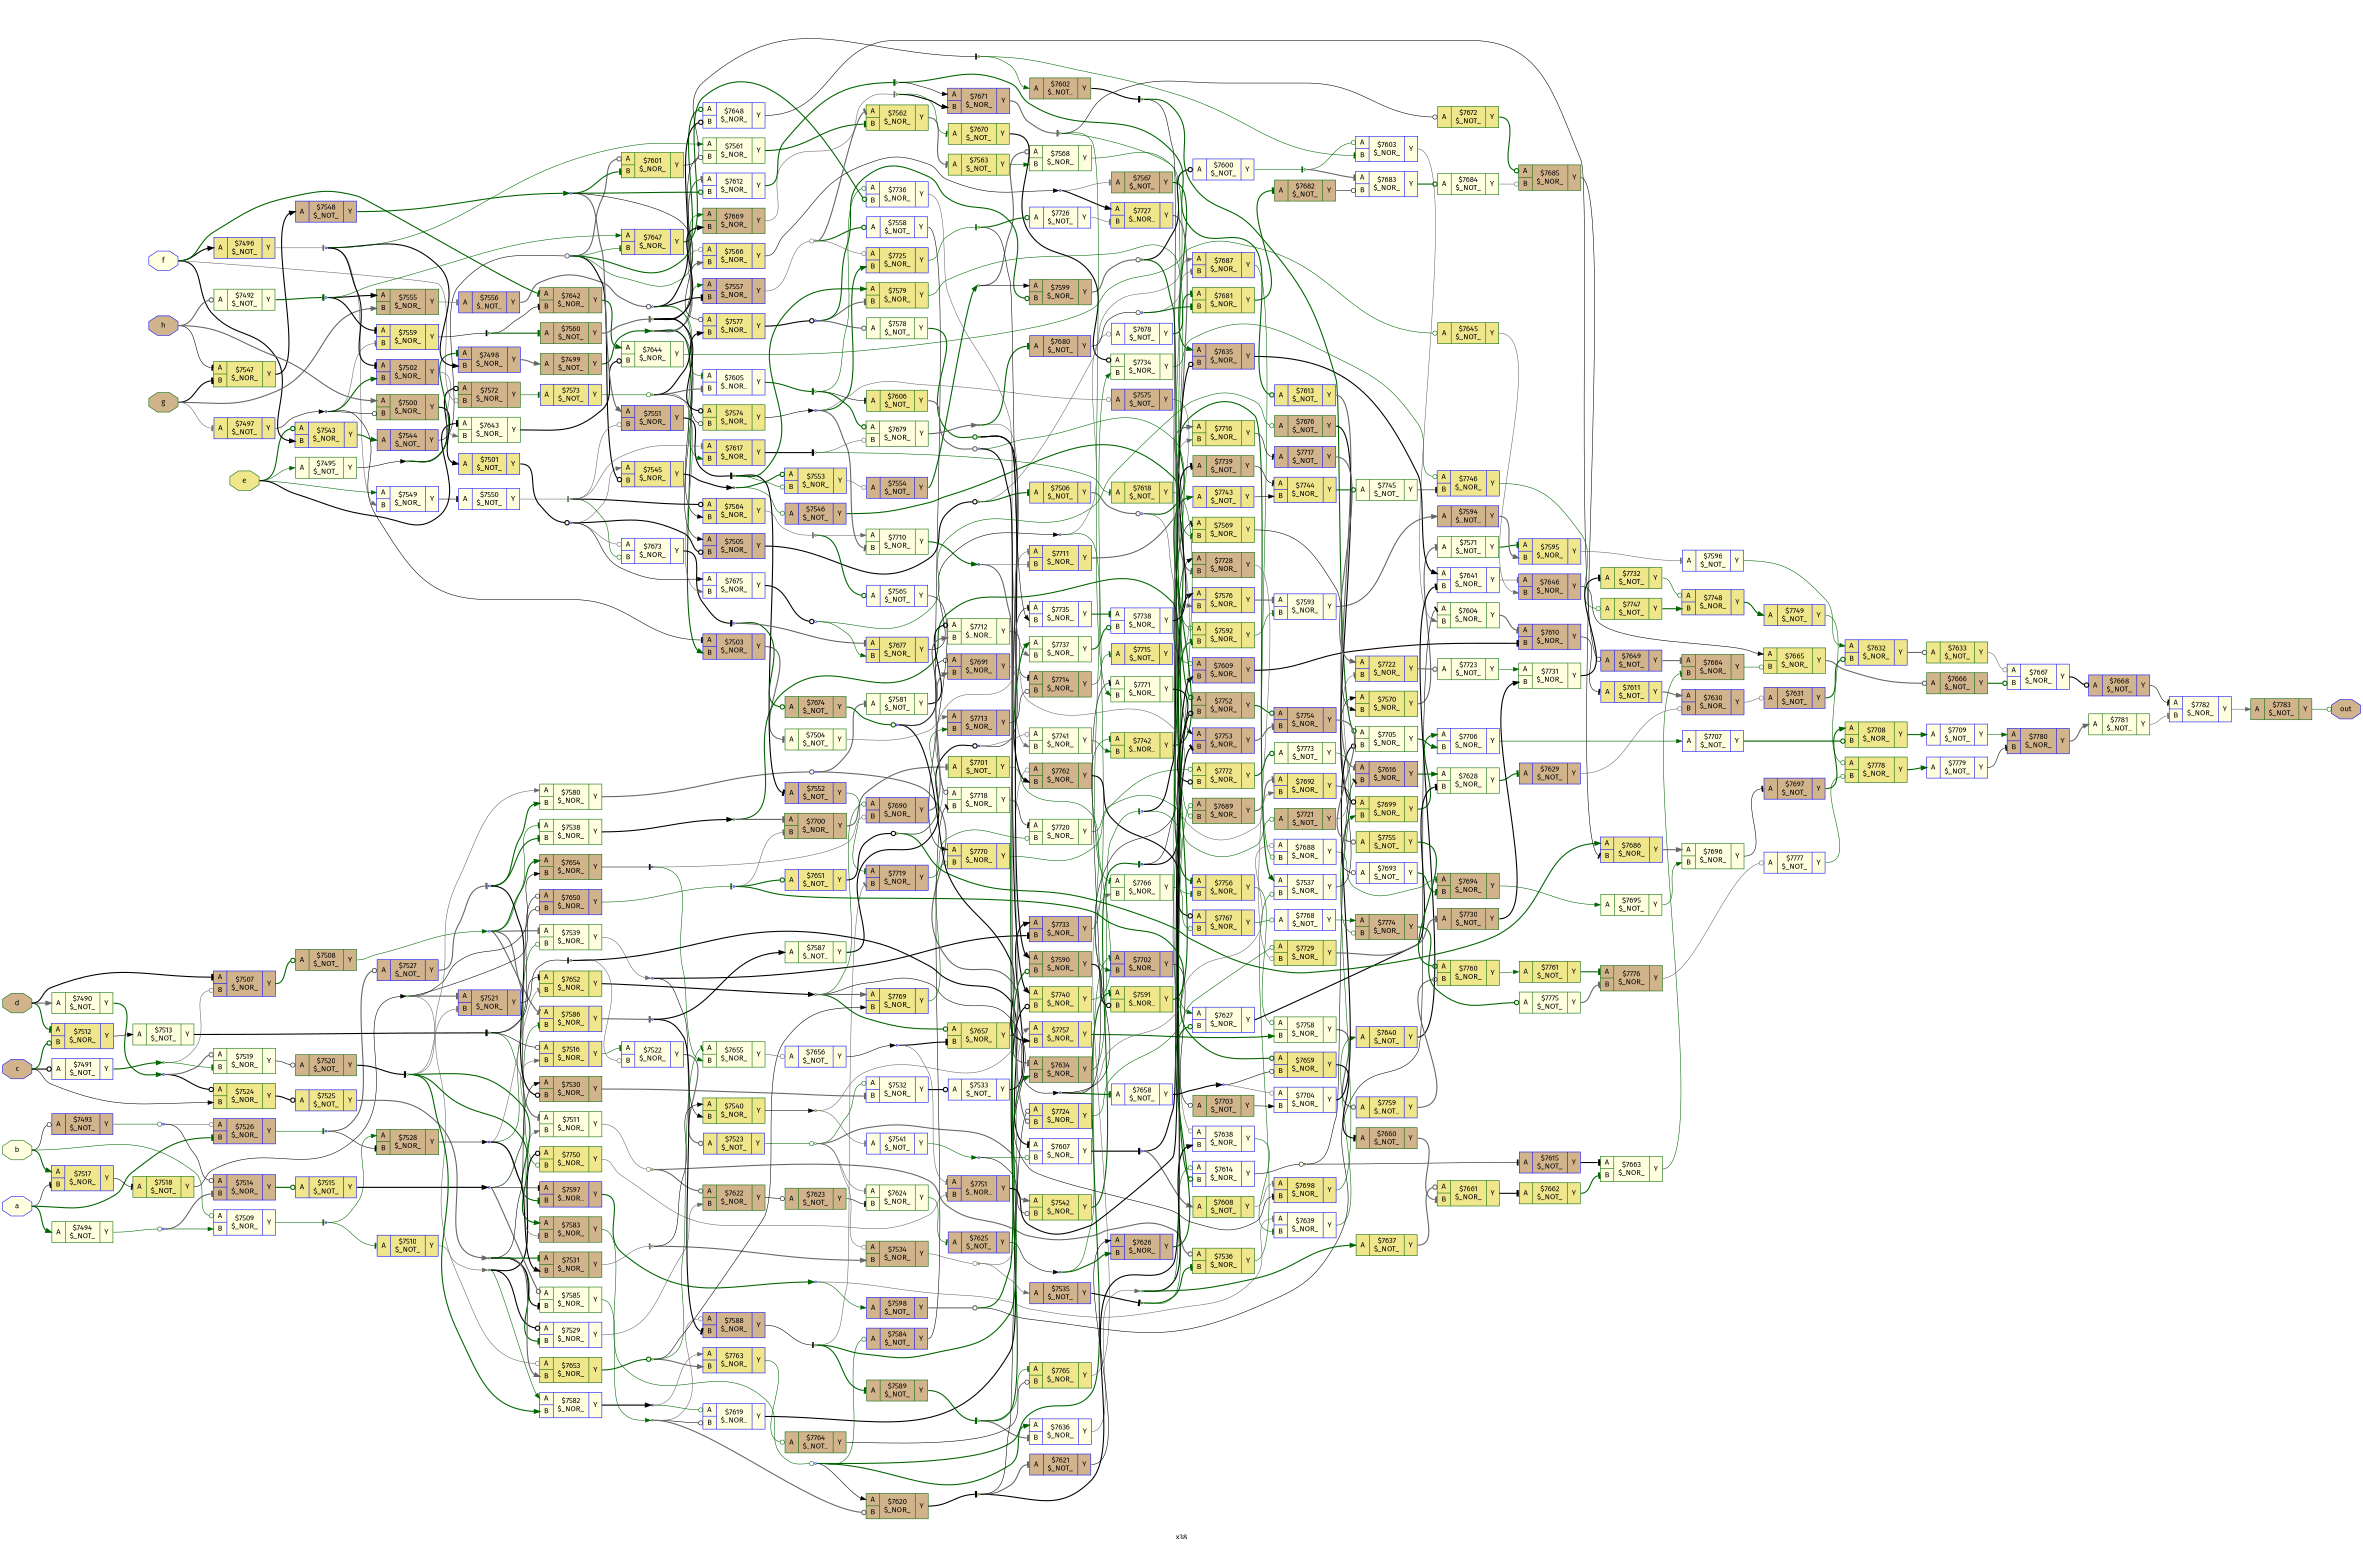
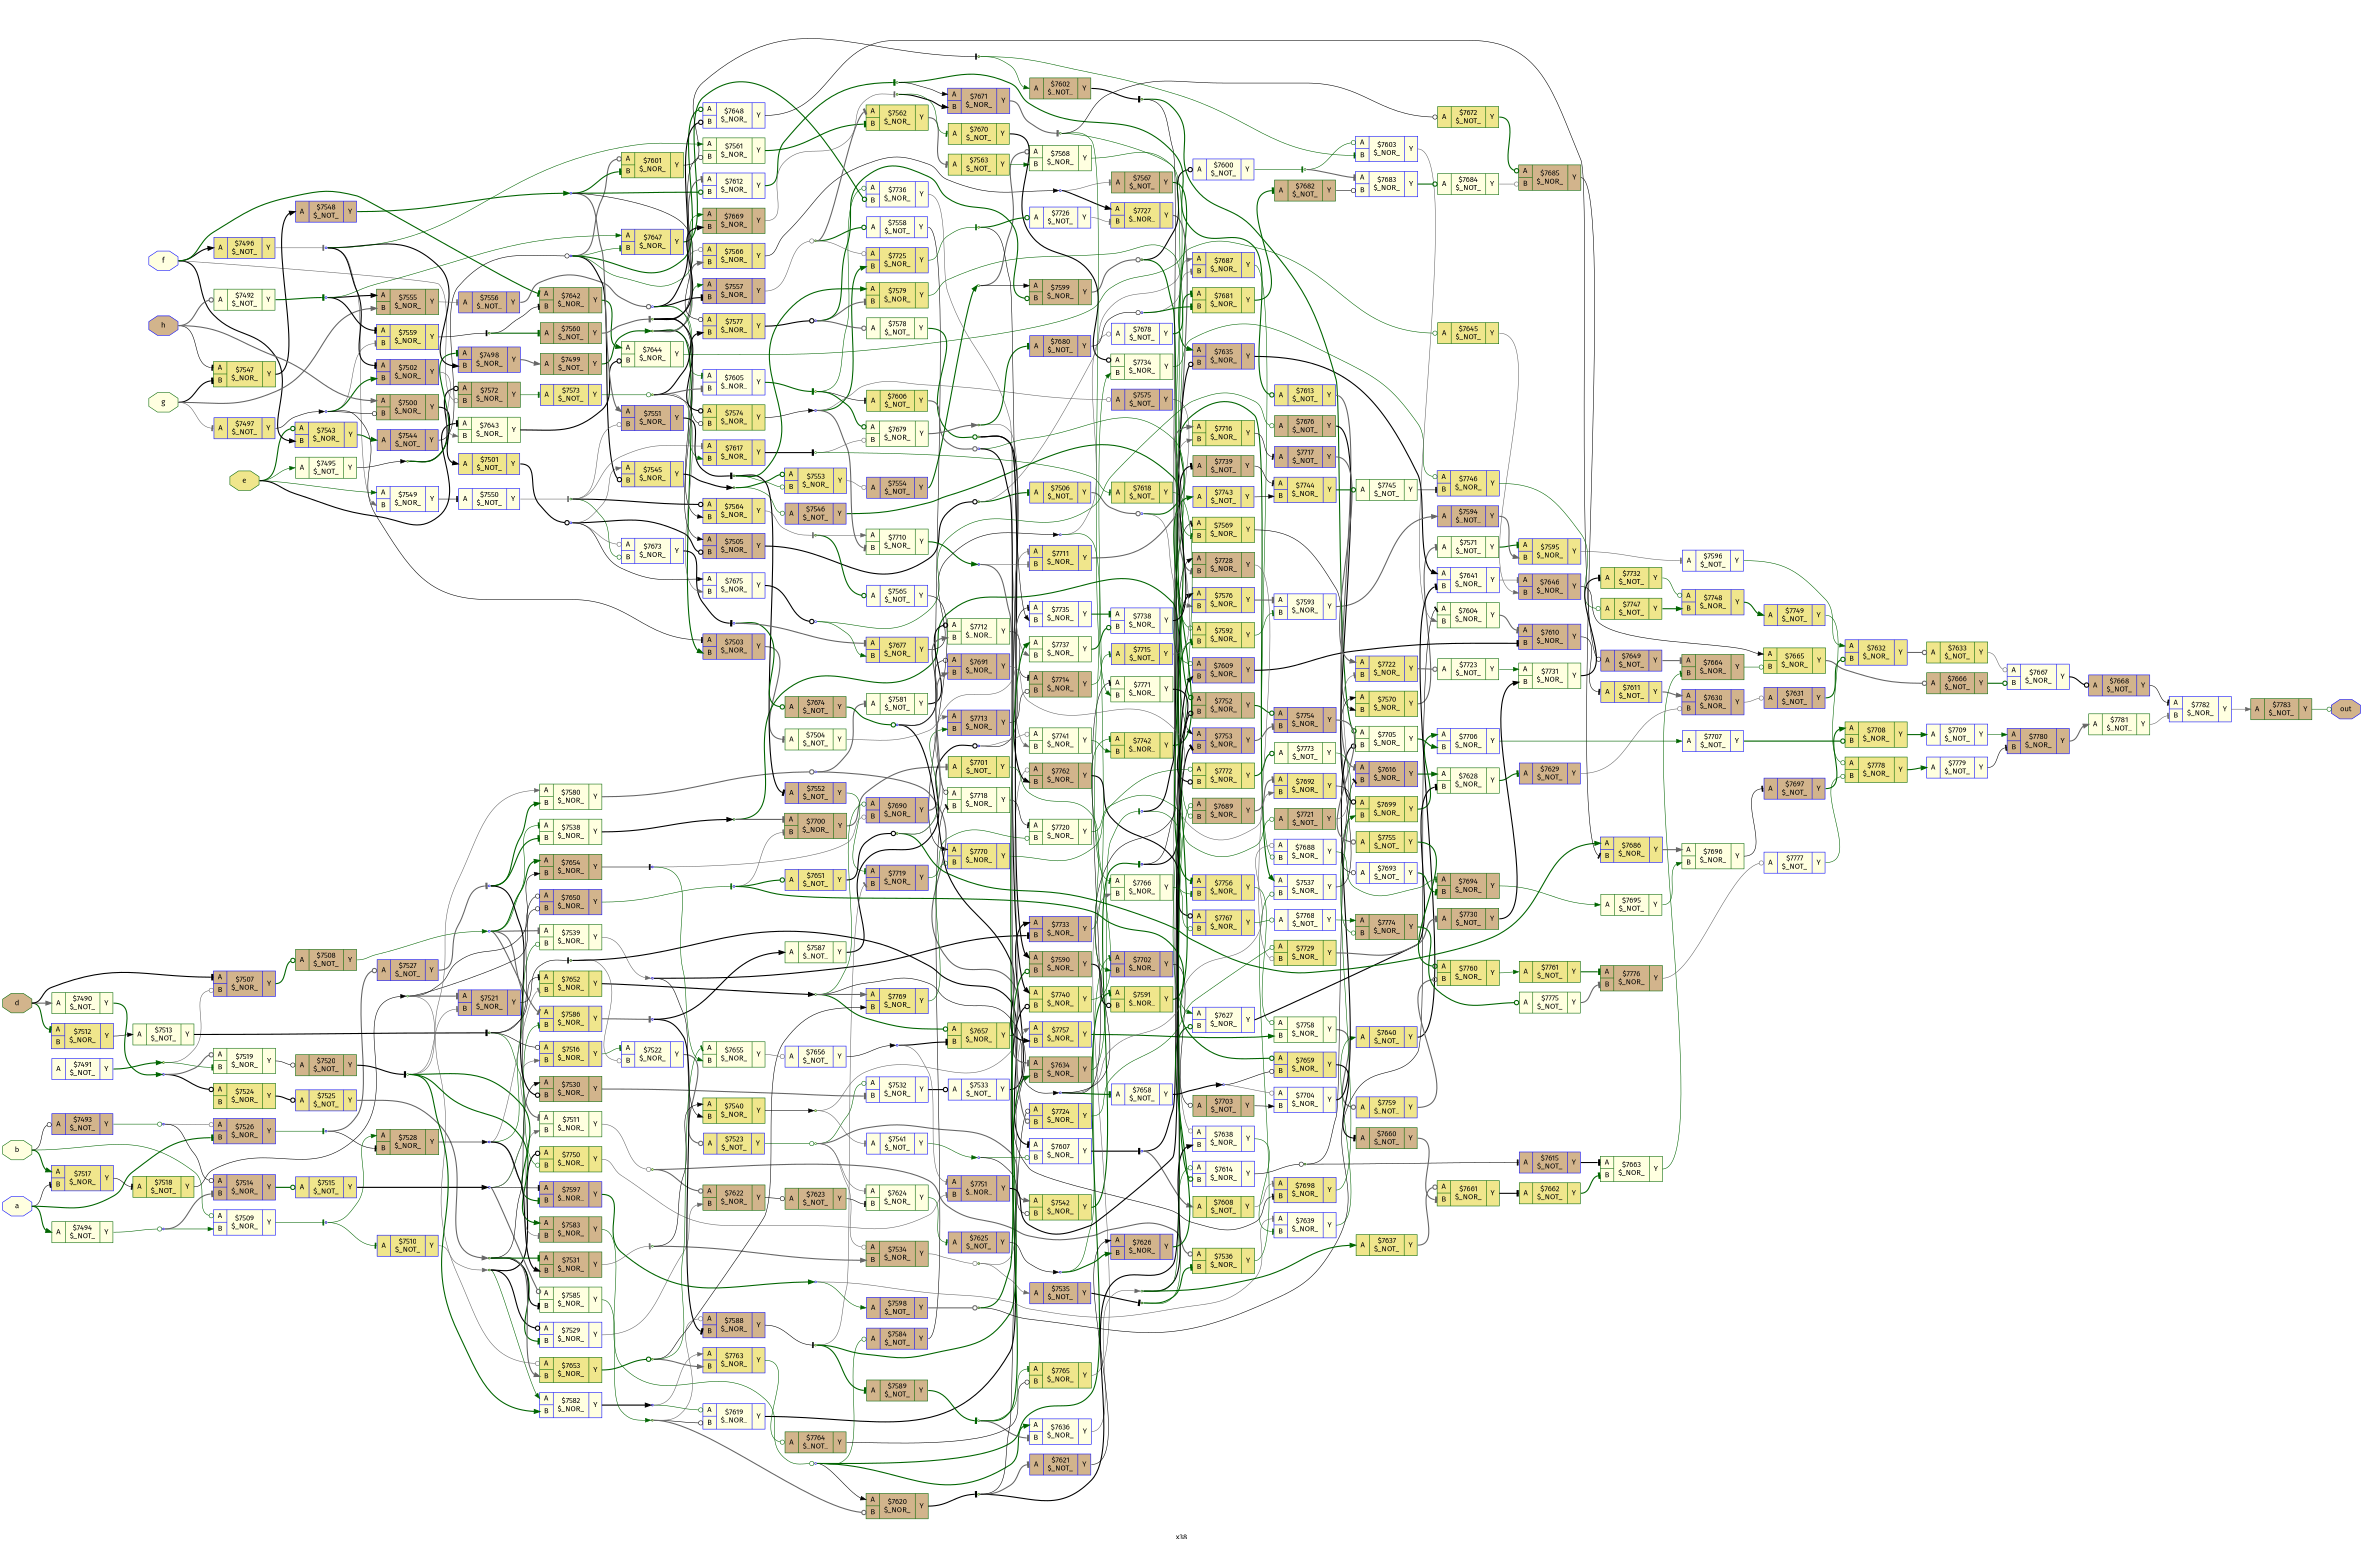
(163, 402) -> (163, 402)
(17, 1069) -> none
